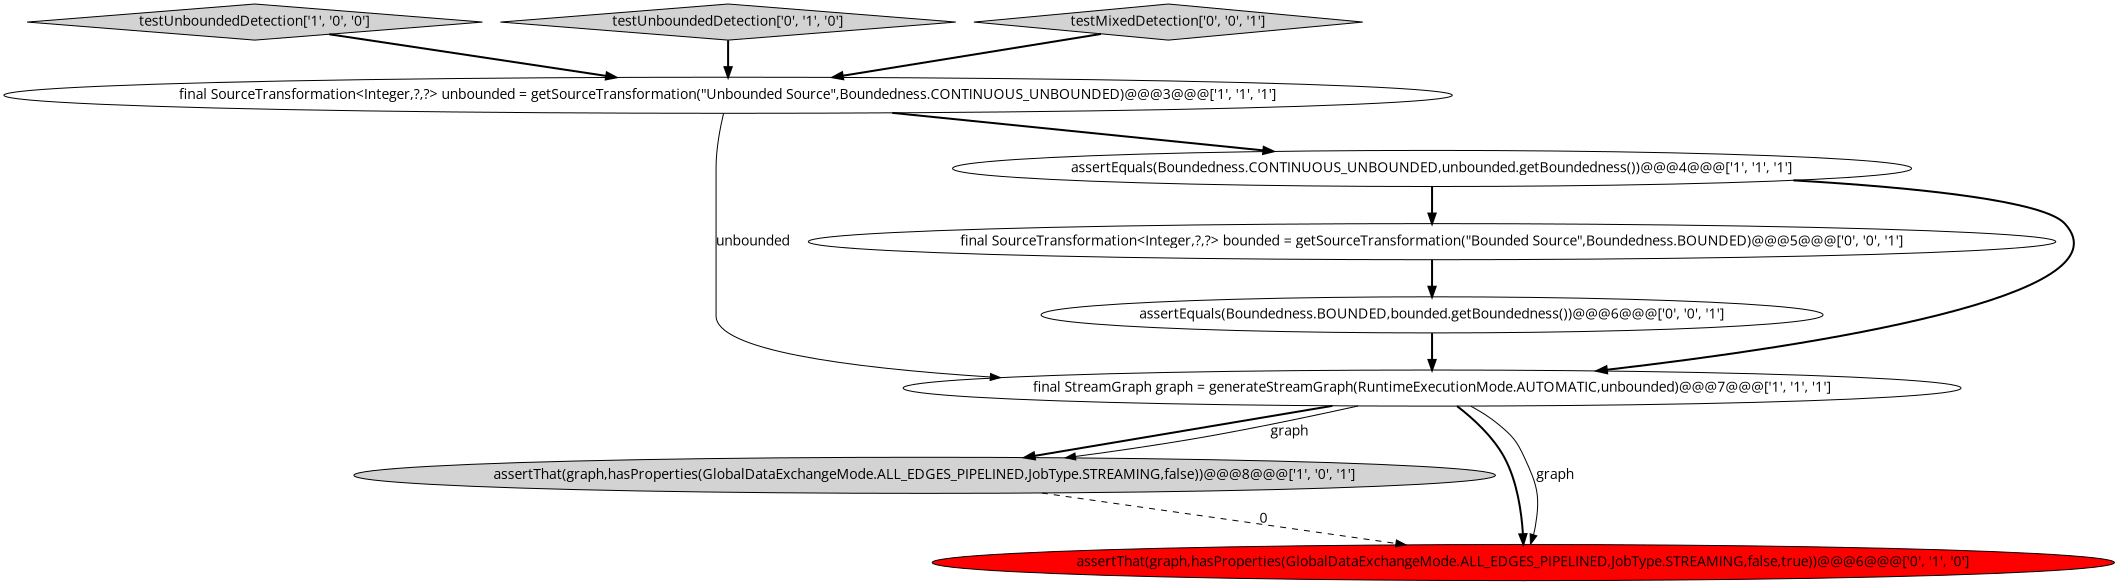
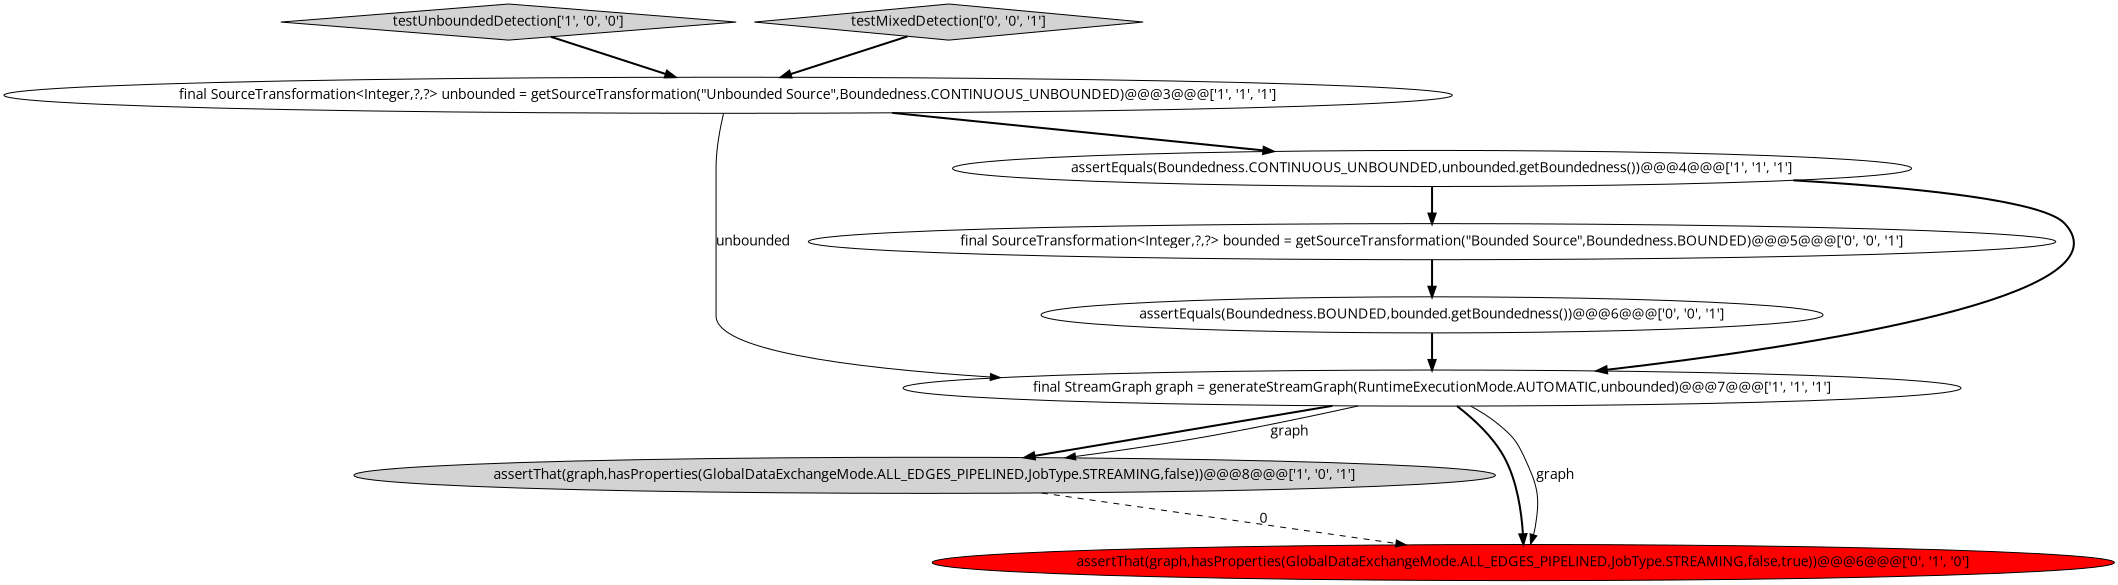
(728, 22) -> none
